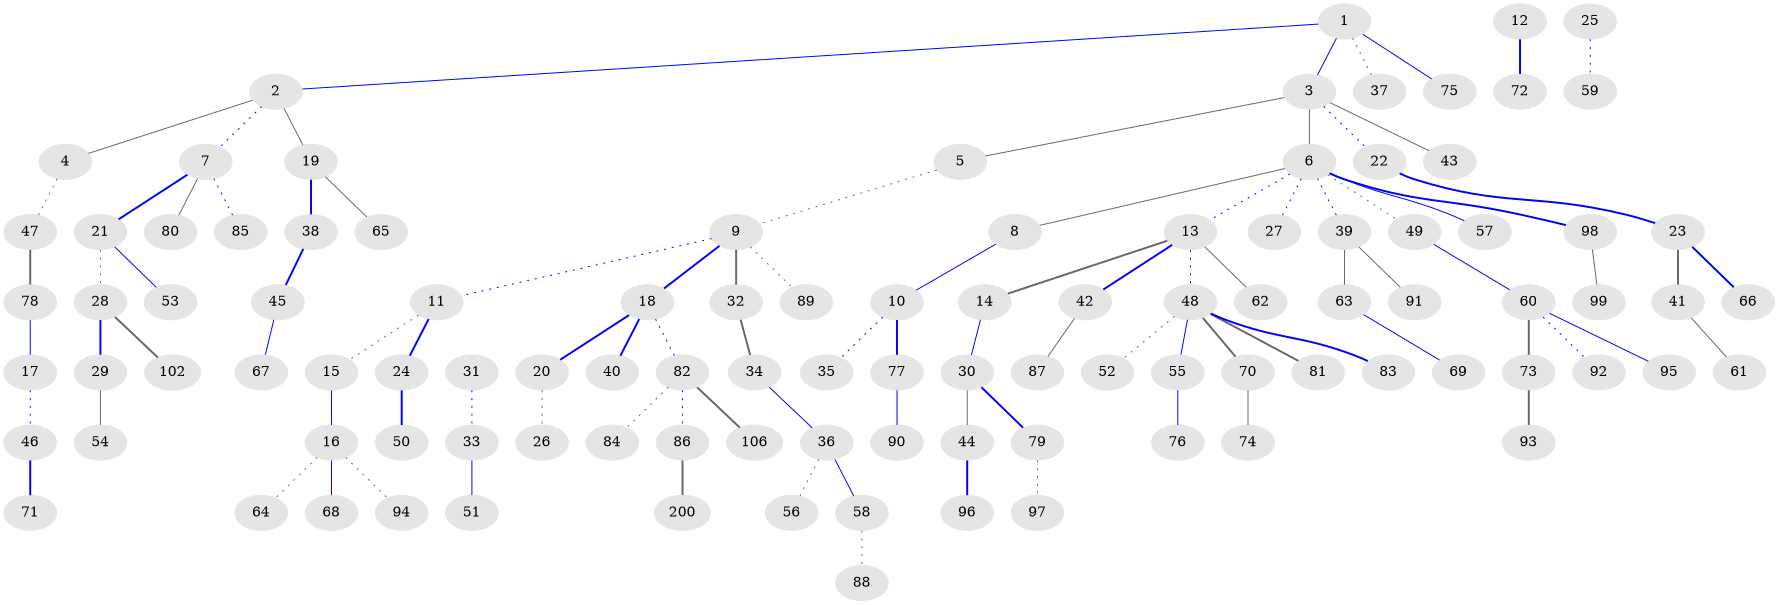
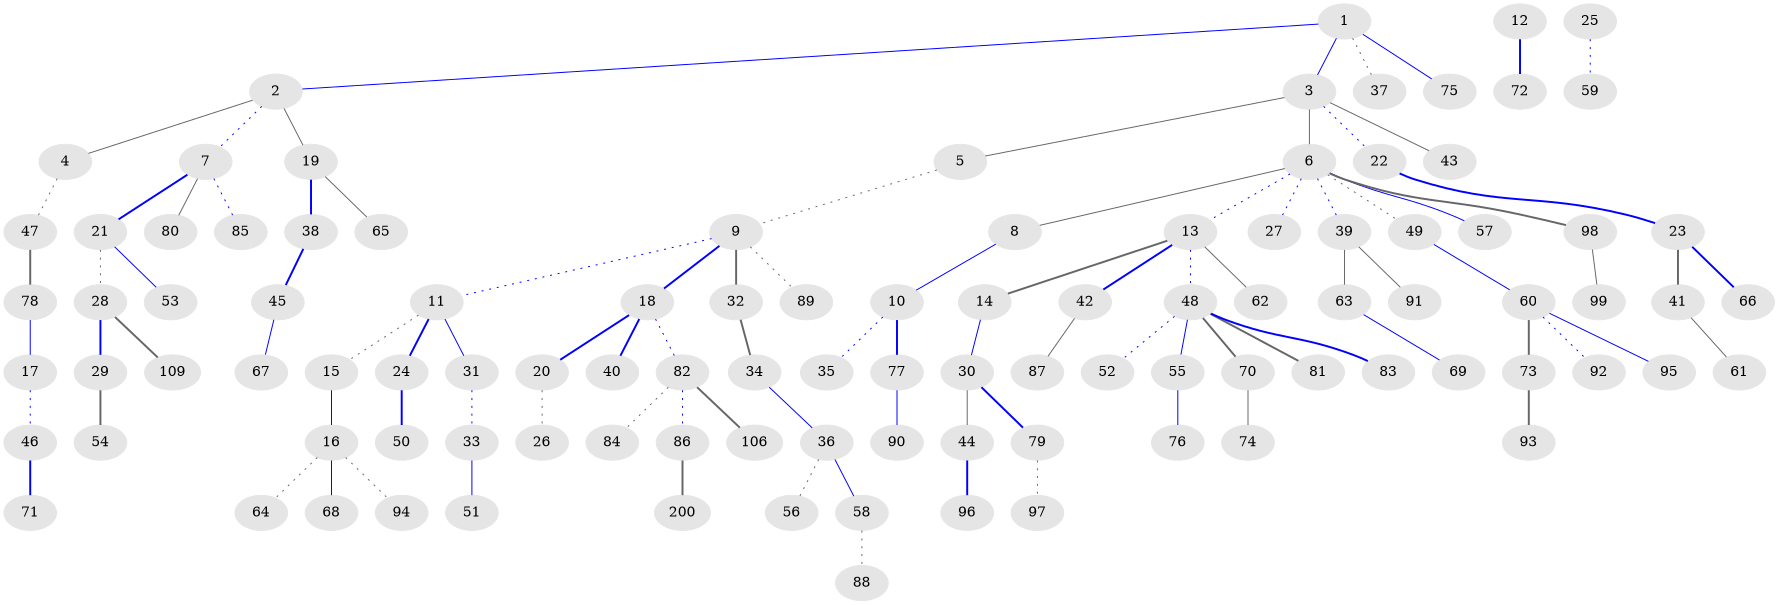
(1447, 202) -> (1447, 202)
none -> (454, 337)
(1149, 337) -> (1149, 337)
(173, 372) -> (173, 372)
(100, 408) -> (100, 408)
